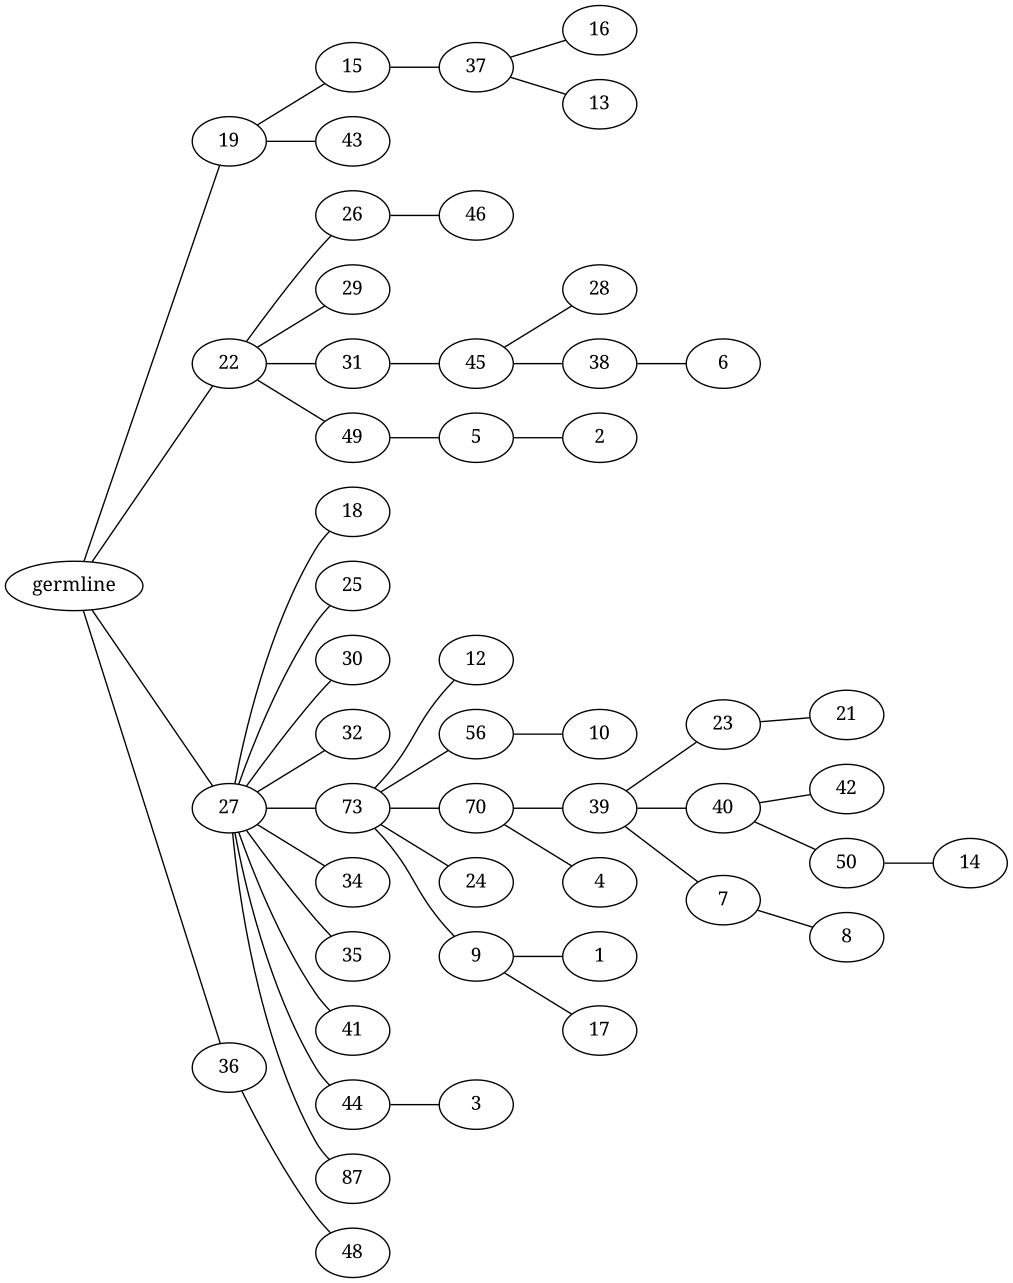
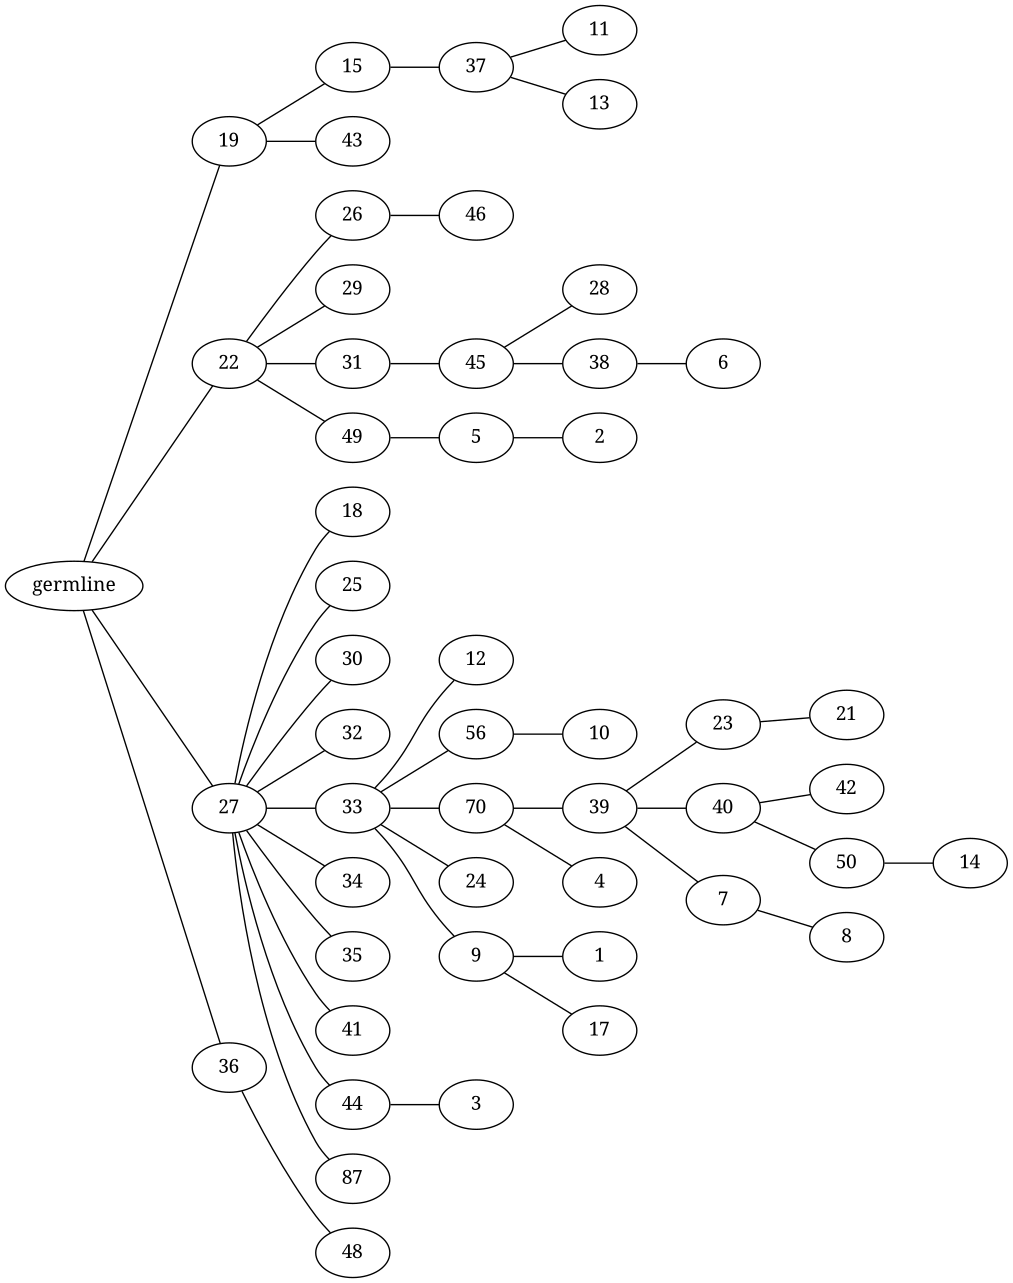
(600, 30) -> (600, 30)
(353, 808) -> (353, 808)
